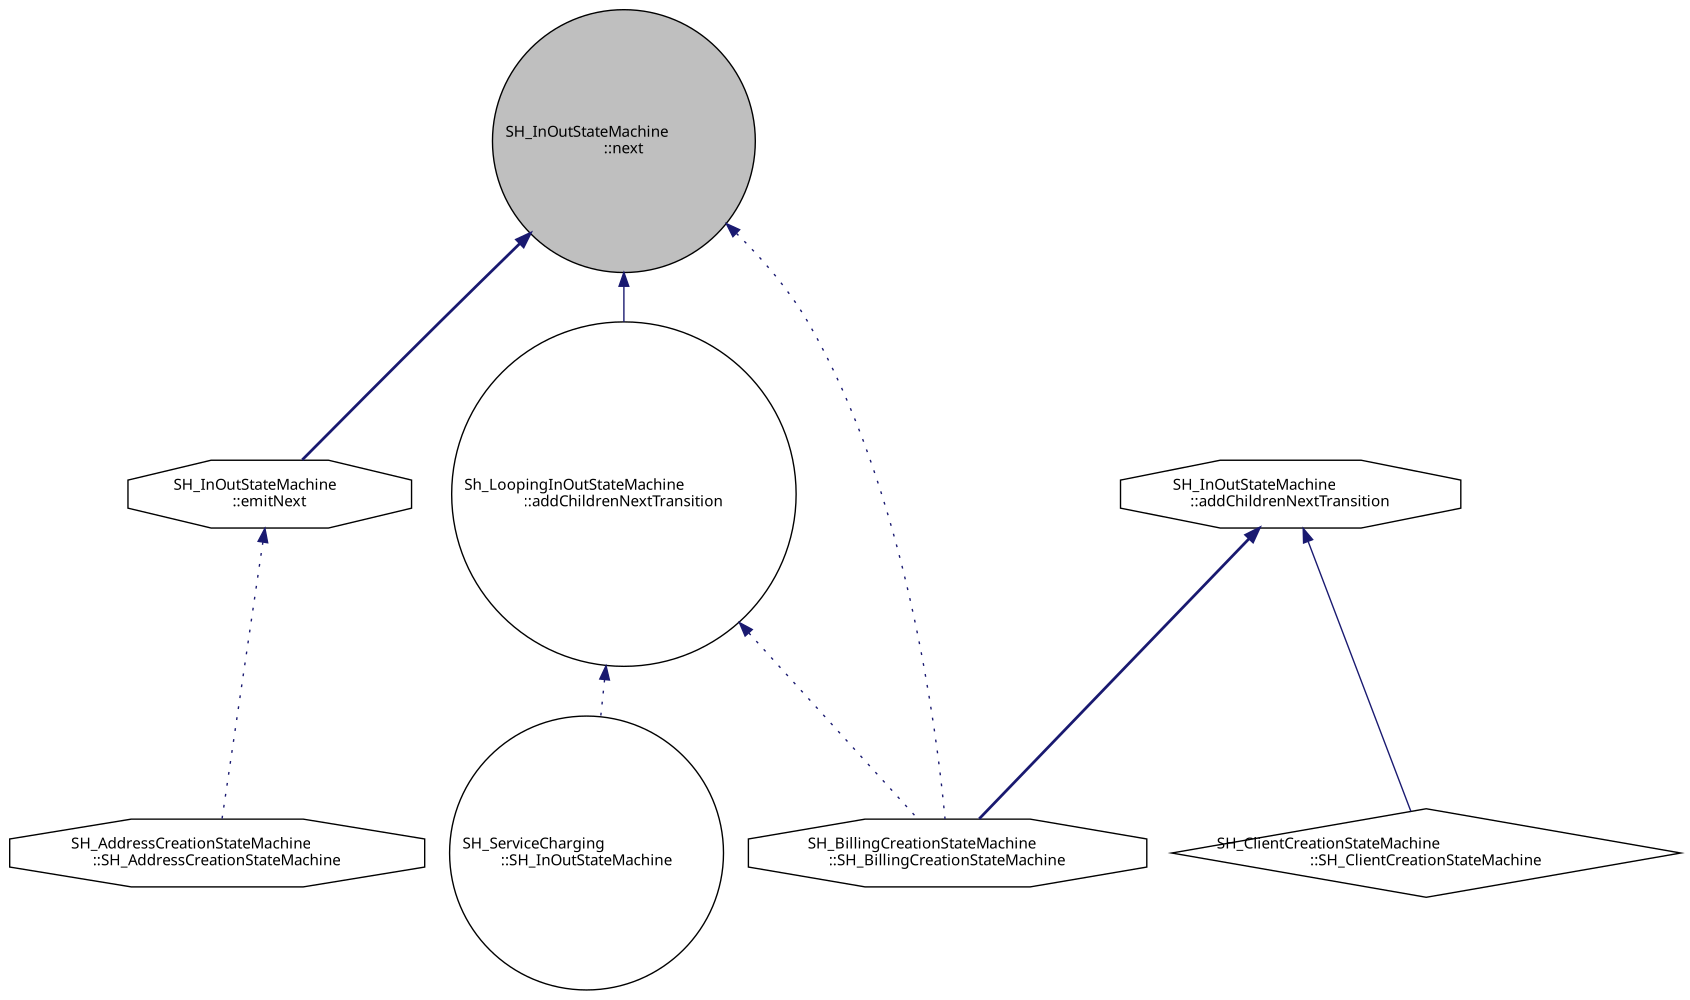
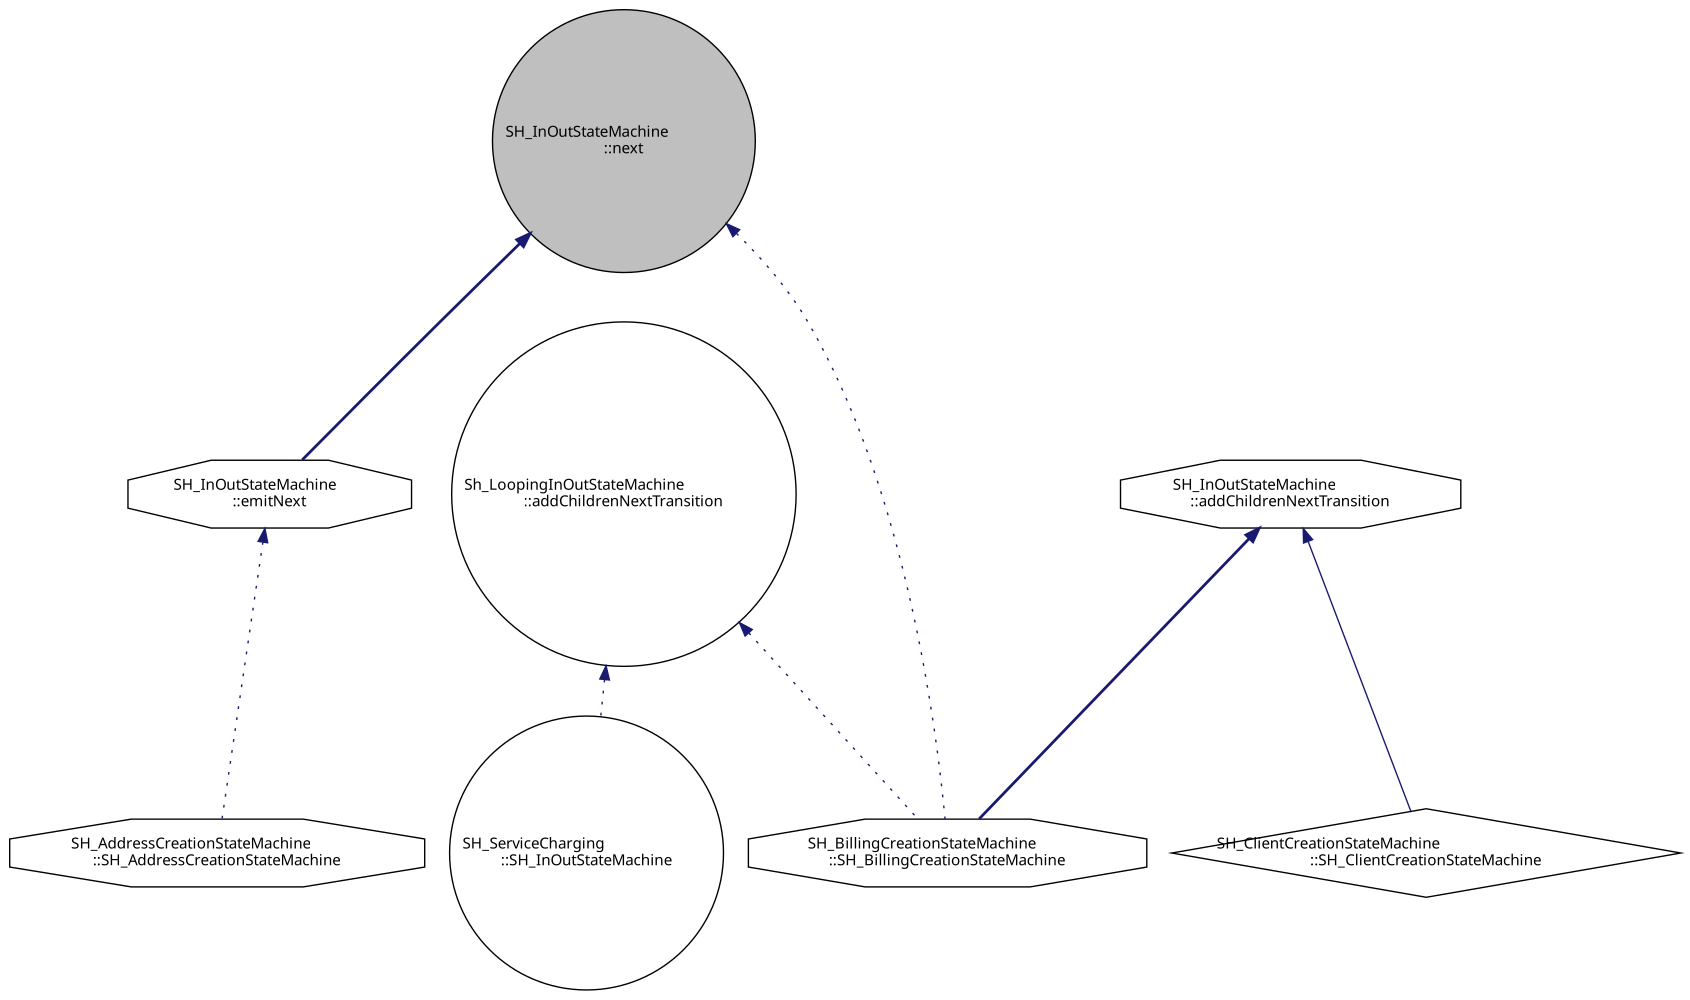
(624, 304) -> none
